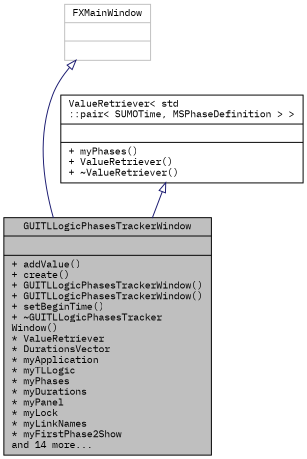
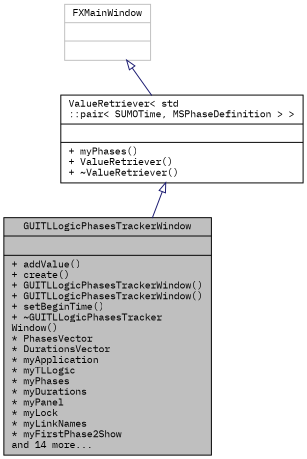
(43, 140) -> (142, 82)
(58, 339) -> (53, 339)
